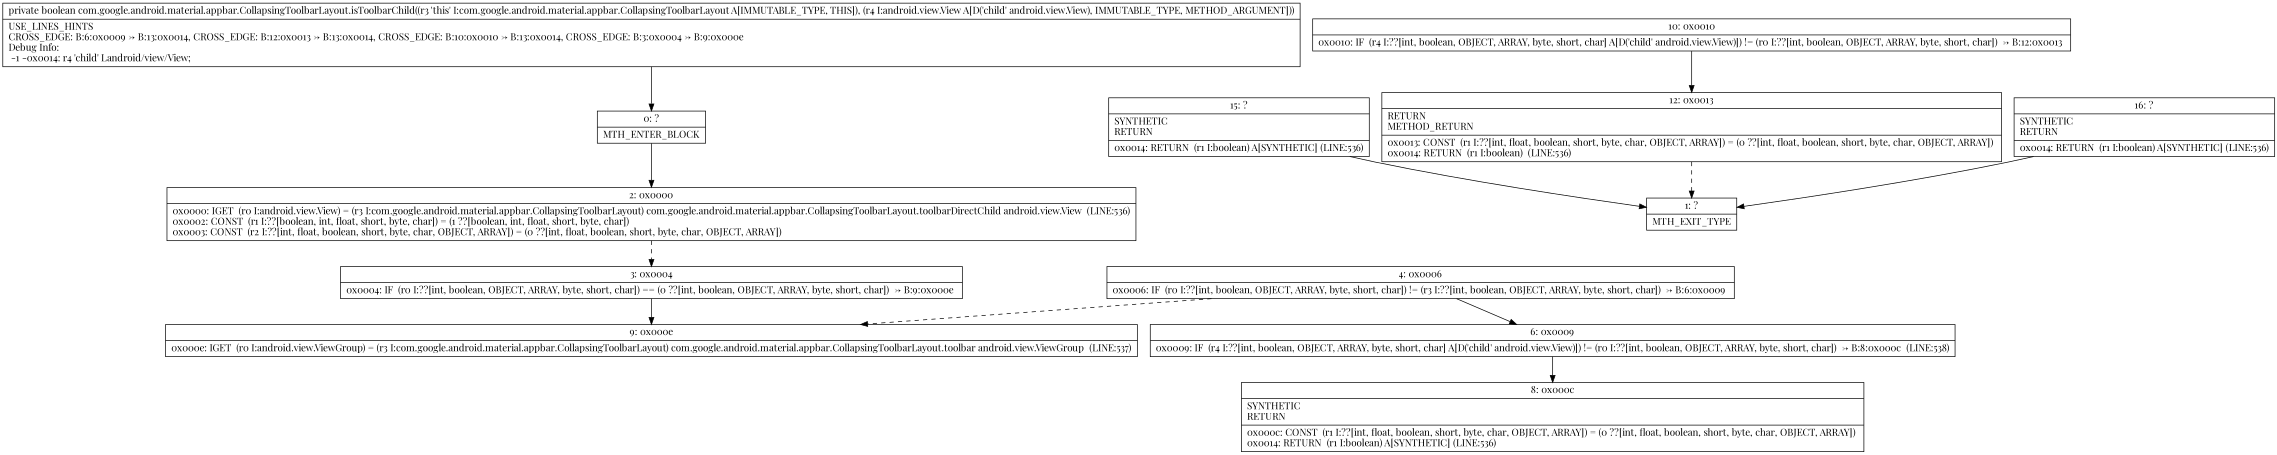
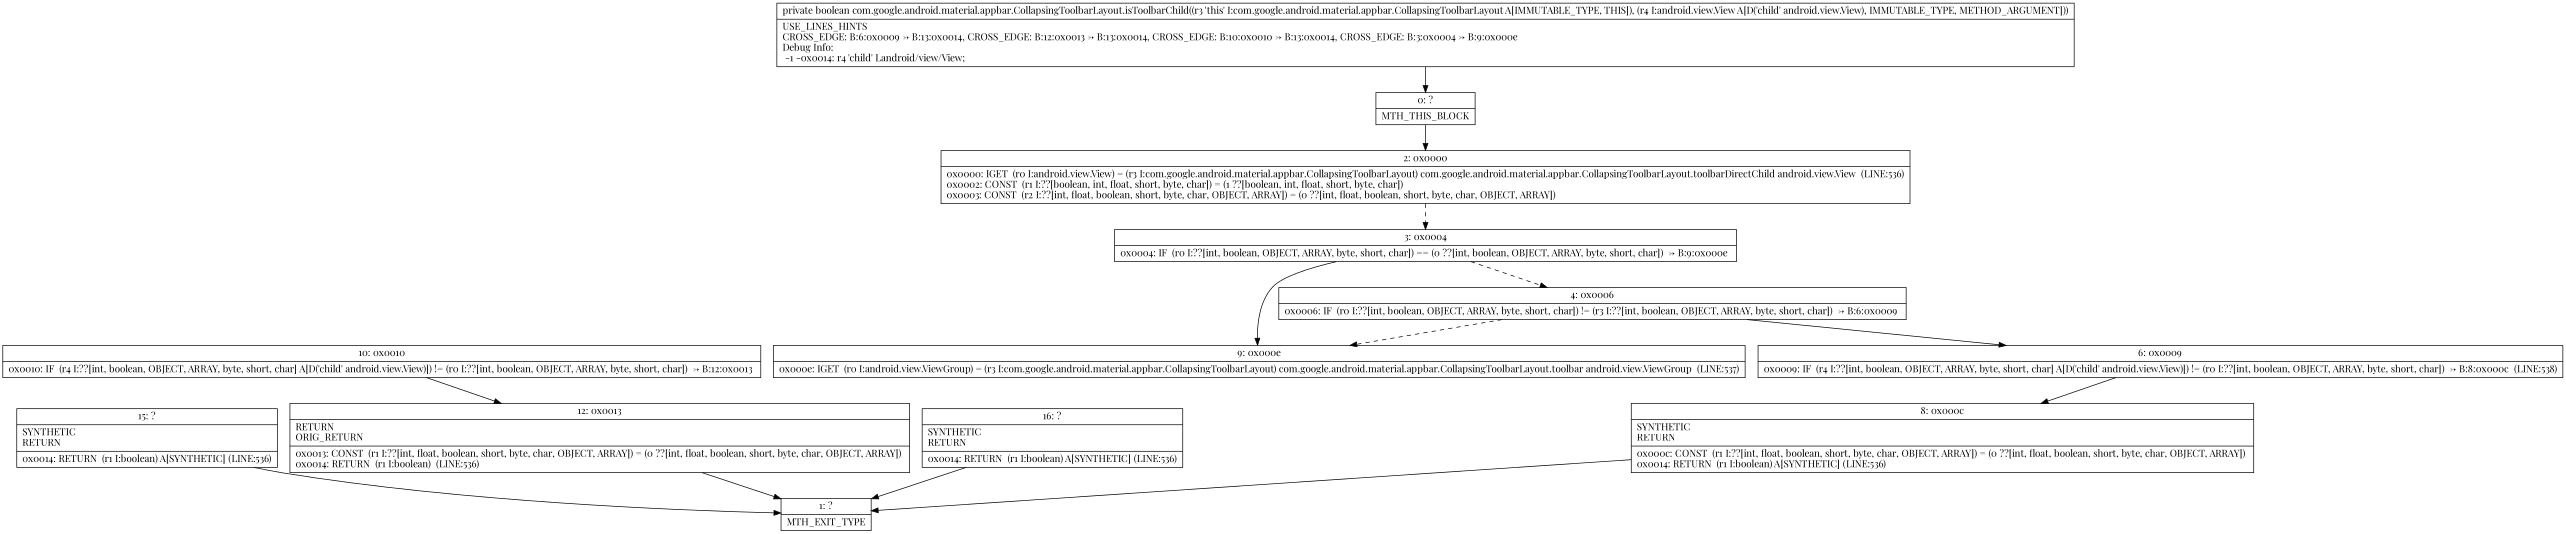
(1431, 127) -> (329, 438)
(651, 135) -> (1426, 116)
(1692, 176) -> (738, 485)
none -> (1506, 273)
none -> (1255, 485)
